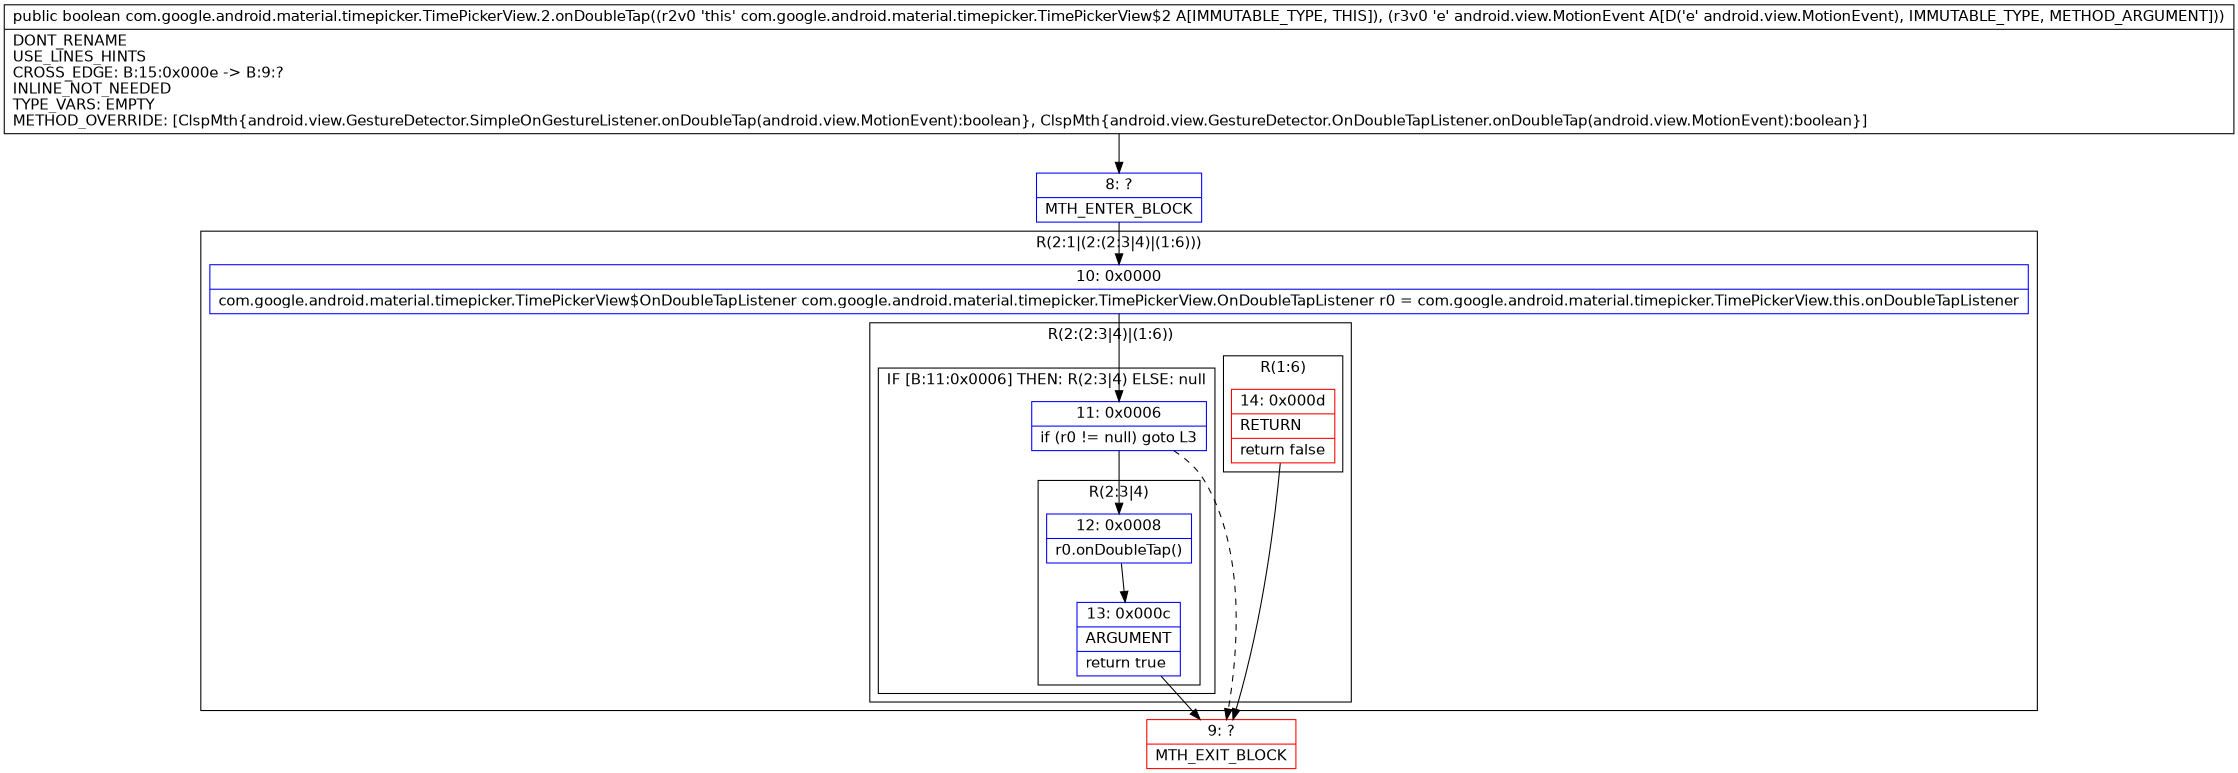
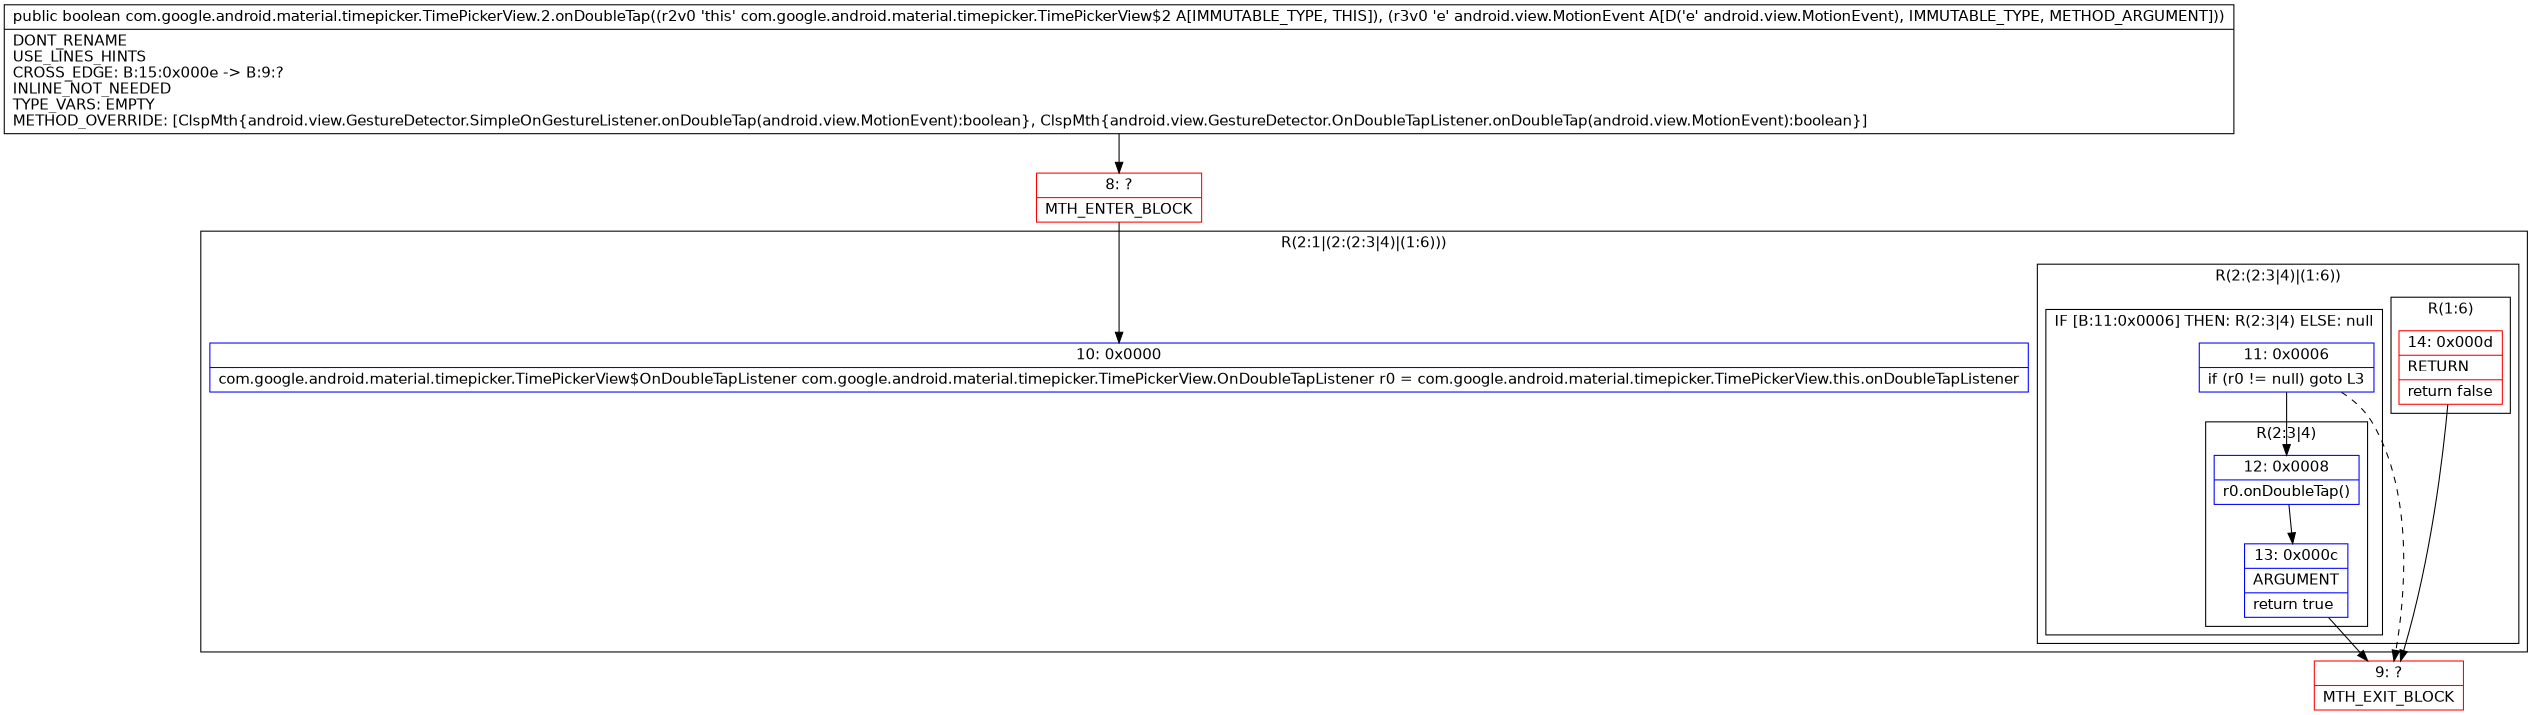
(1119, 198) -> (1119, 198)
(1119, 352) -> none
